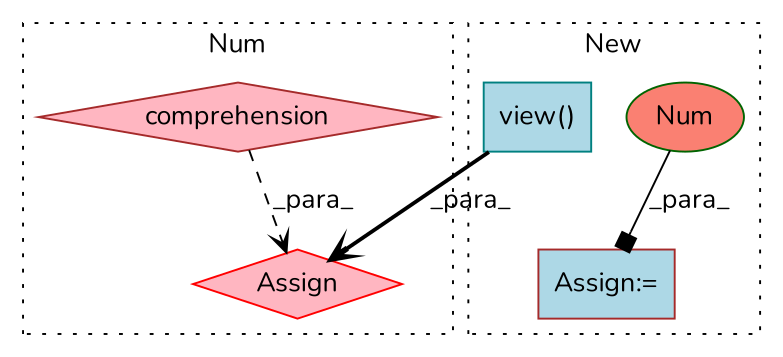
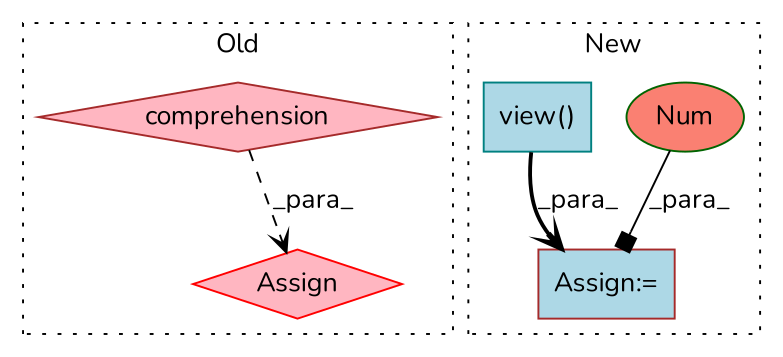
(238, 45) -> (238, 45)
(417, 201) -> (532, 196)
